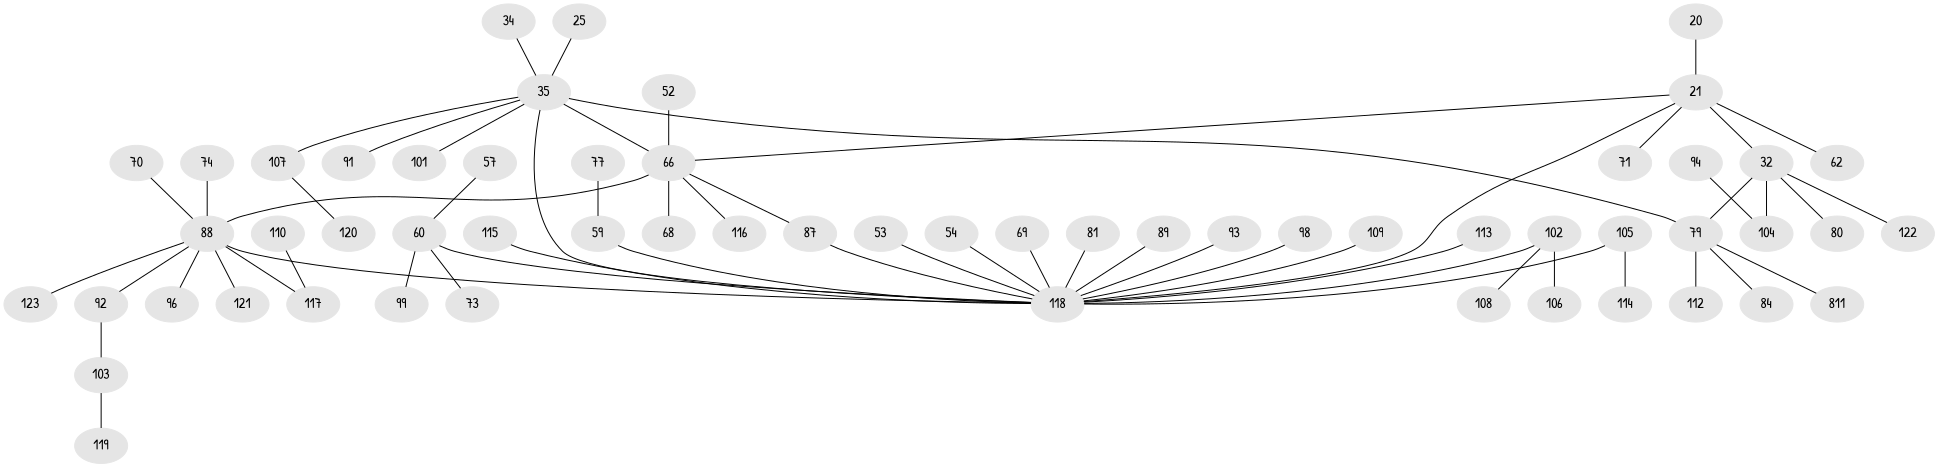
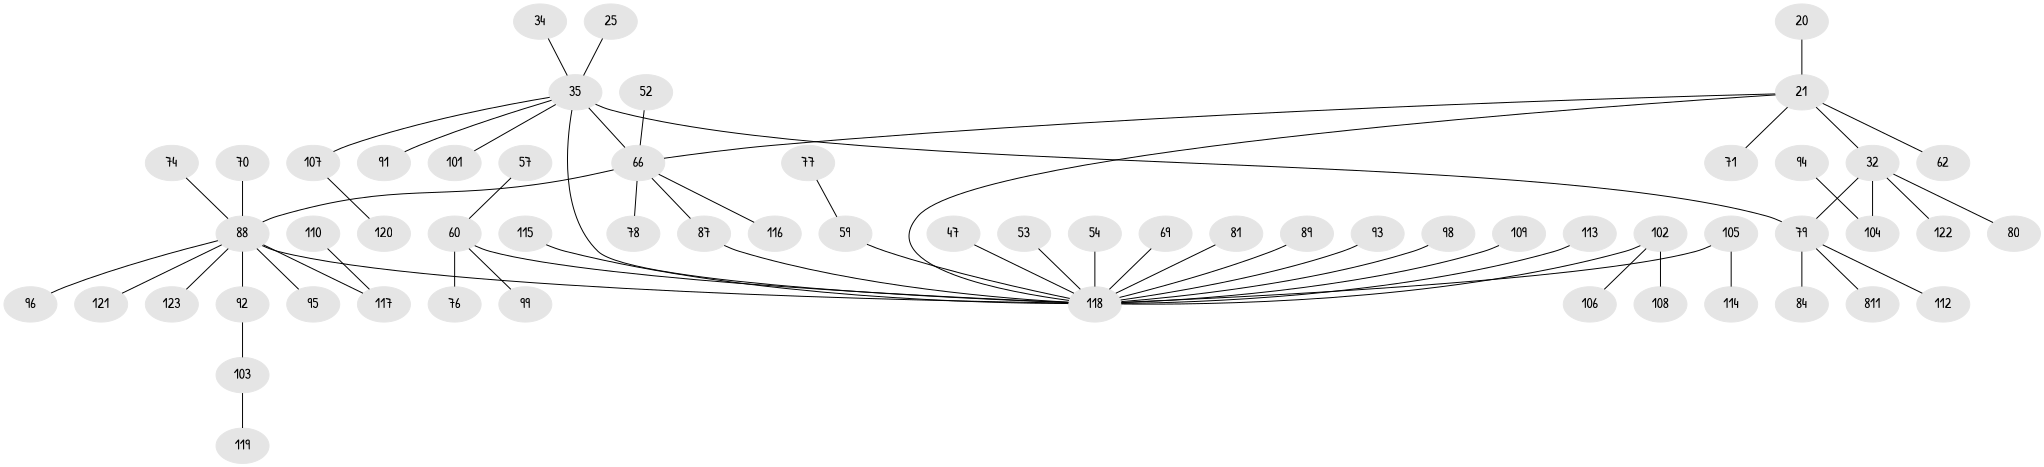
(669, 234) -> (633, 234)
none -> (953, 234)
none -> (313, 304)
(472, 304) -> (455, 304)
